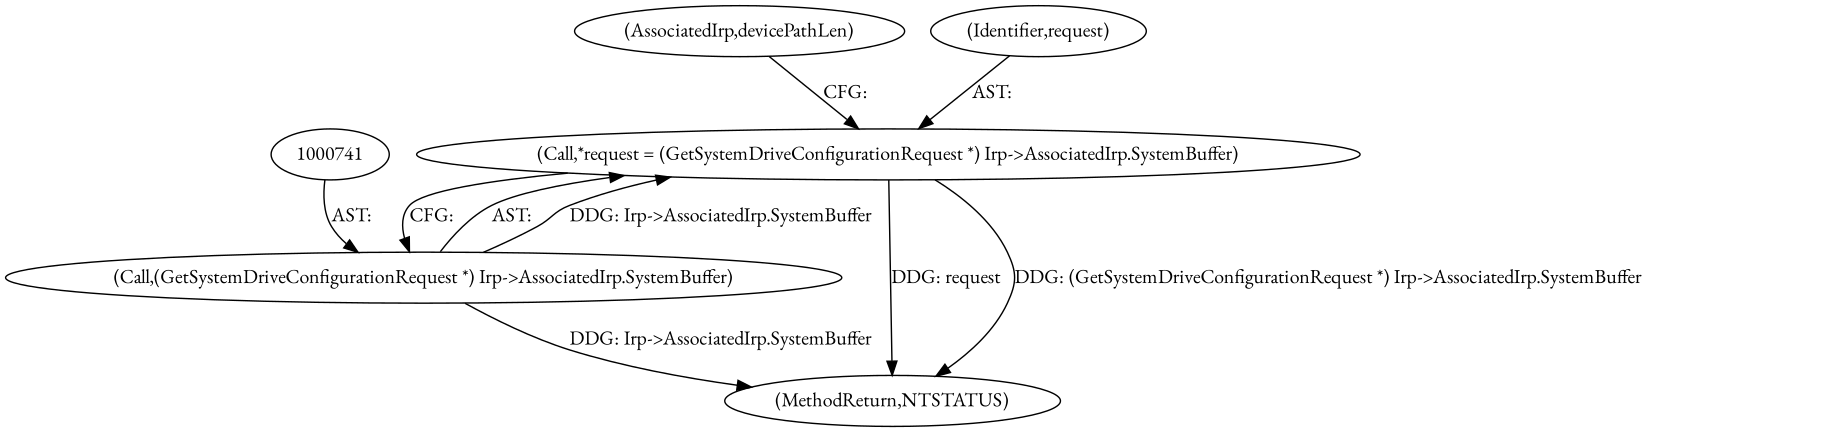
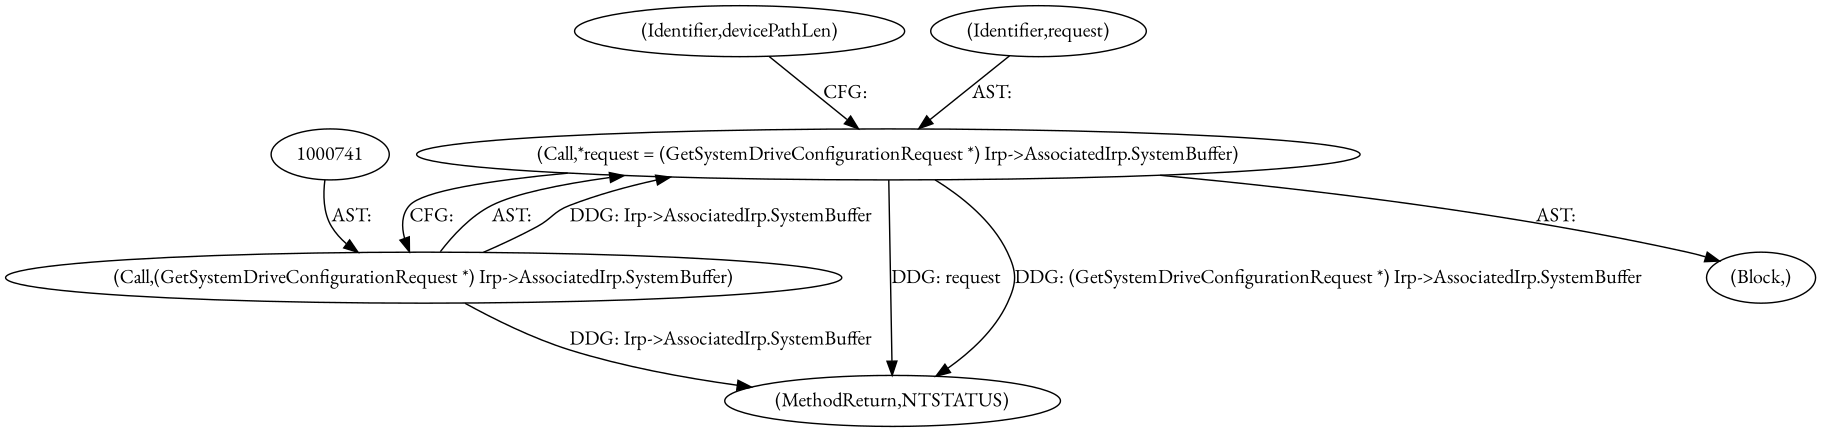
(740, 31) -> (740, 31)
none -> (1761, 278)
